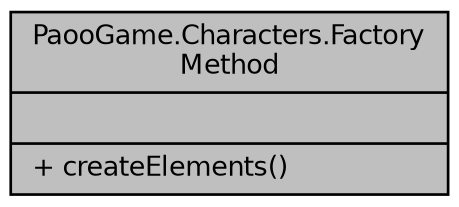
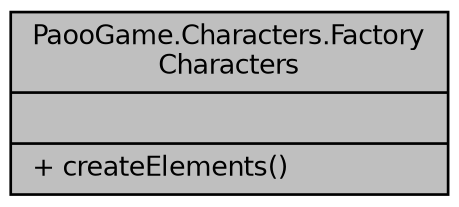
(229, 66) -> (229, 66)
